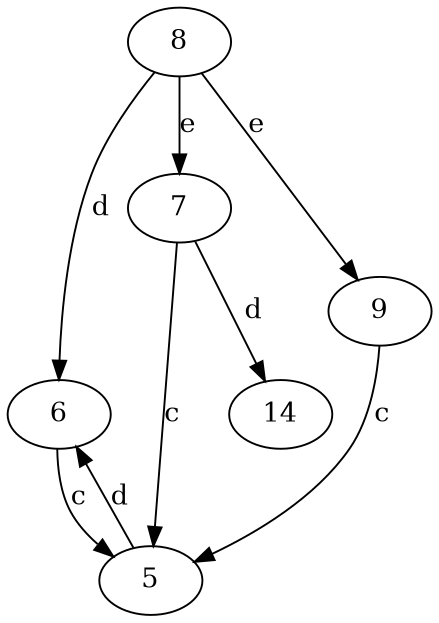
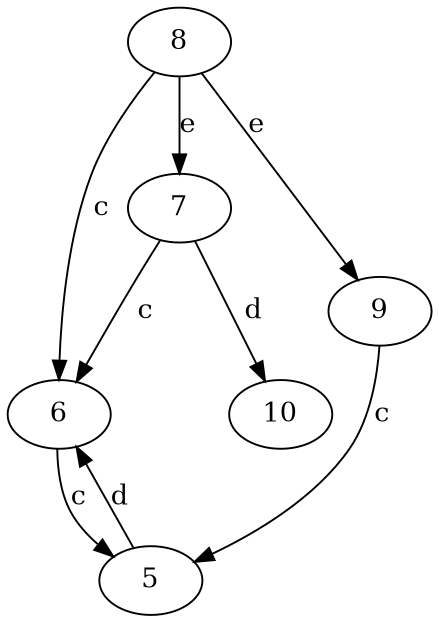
(101, 208) -> (101, 208)
(166, 385) -> (122, 302)
(281, 414) -> (281, 414)
